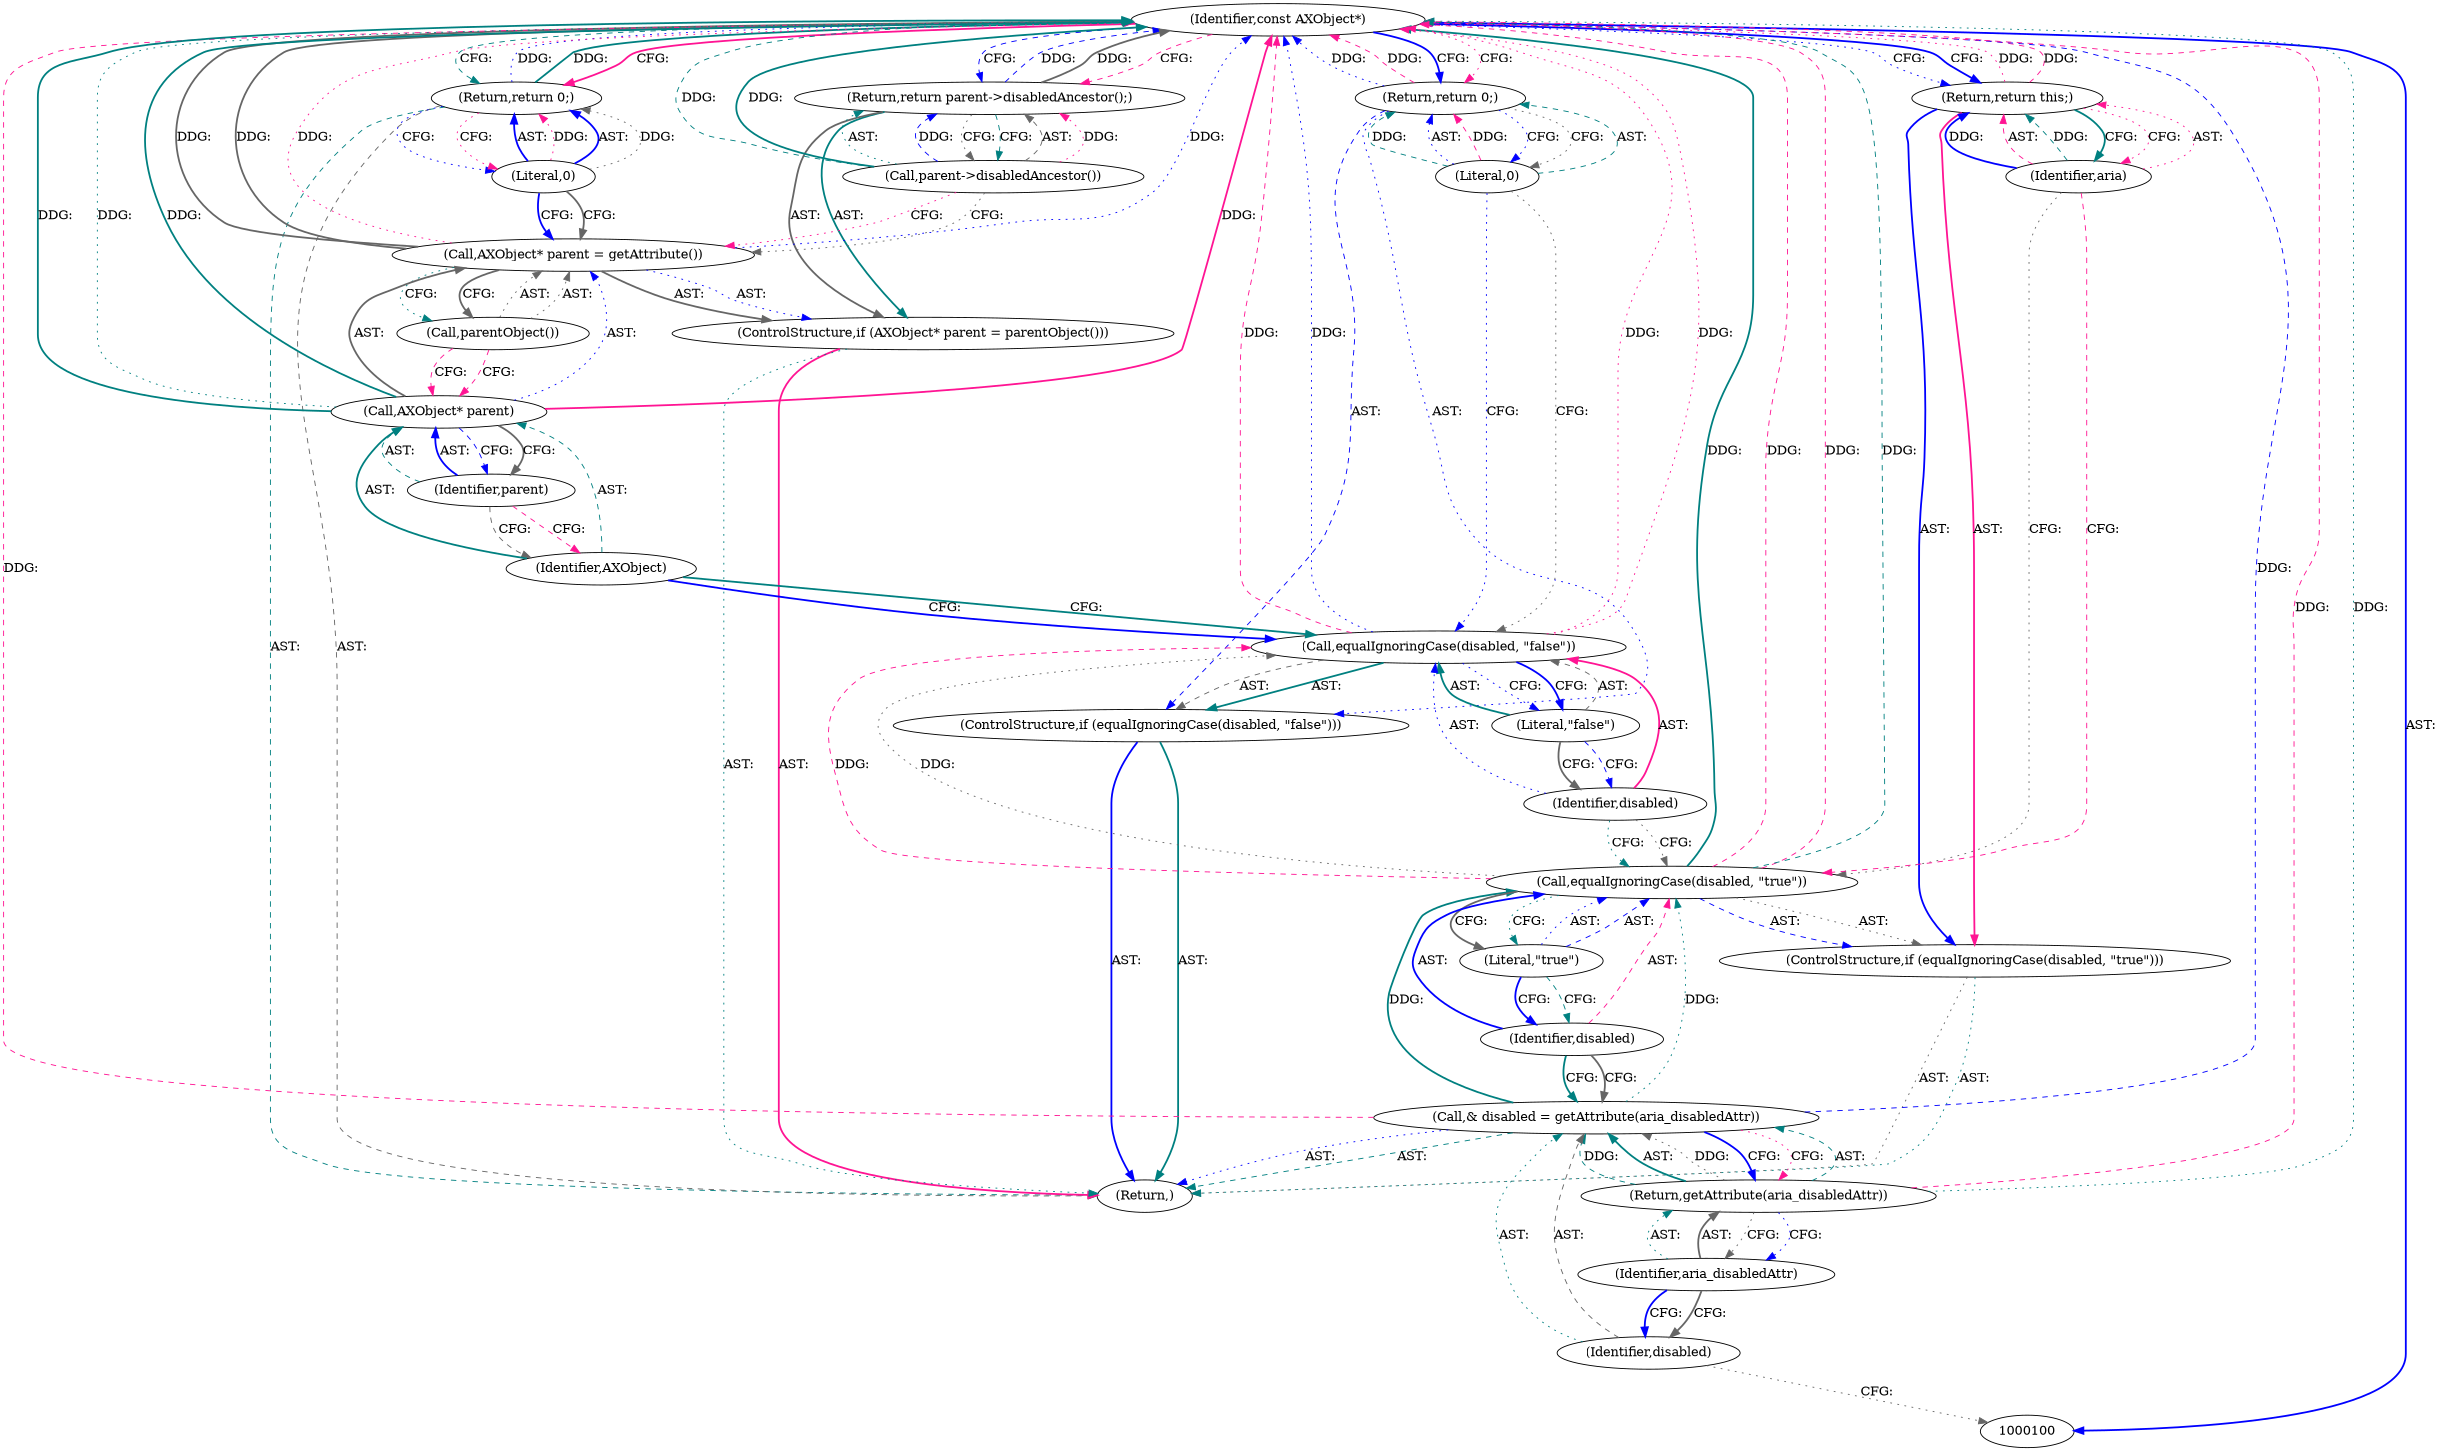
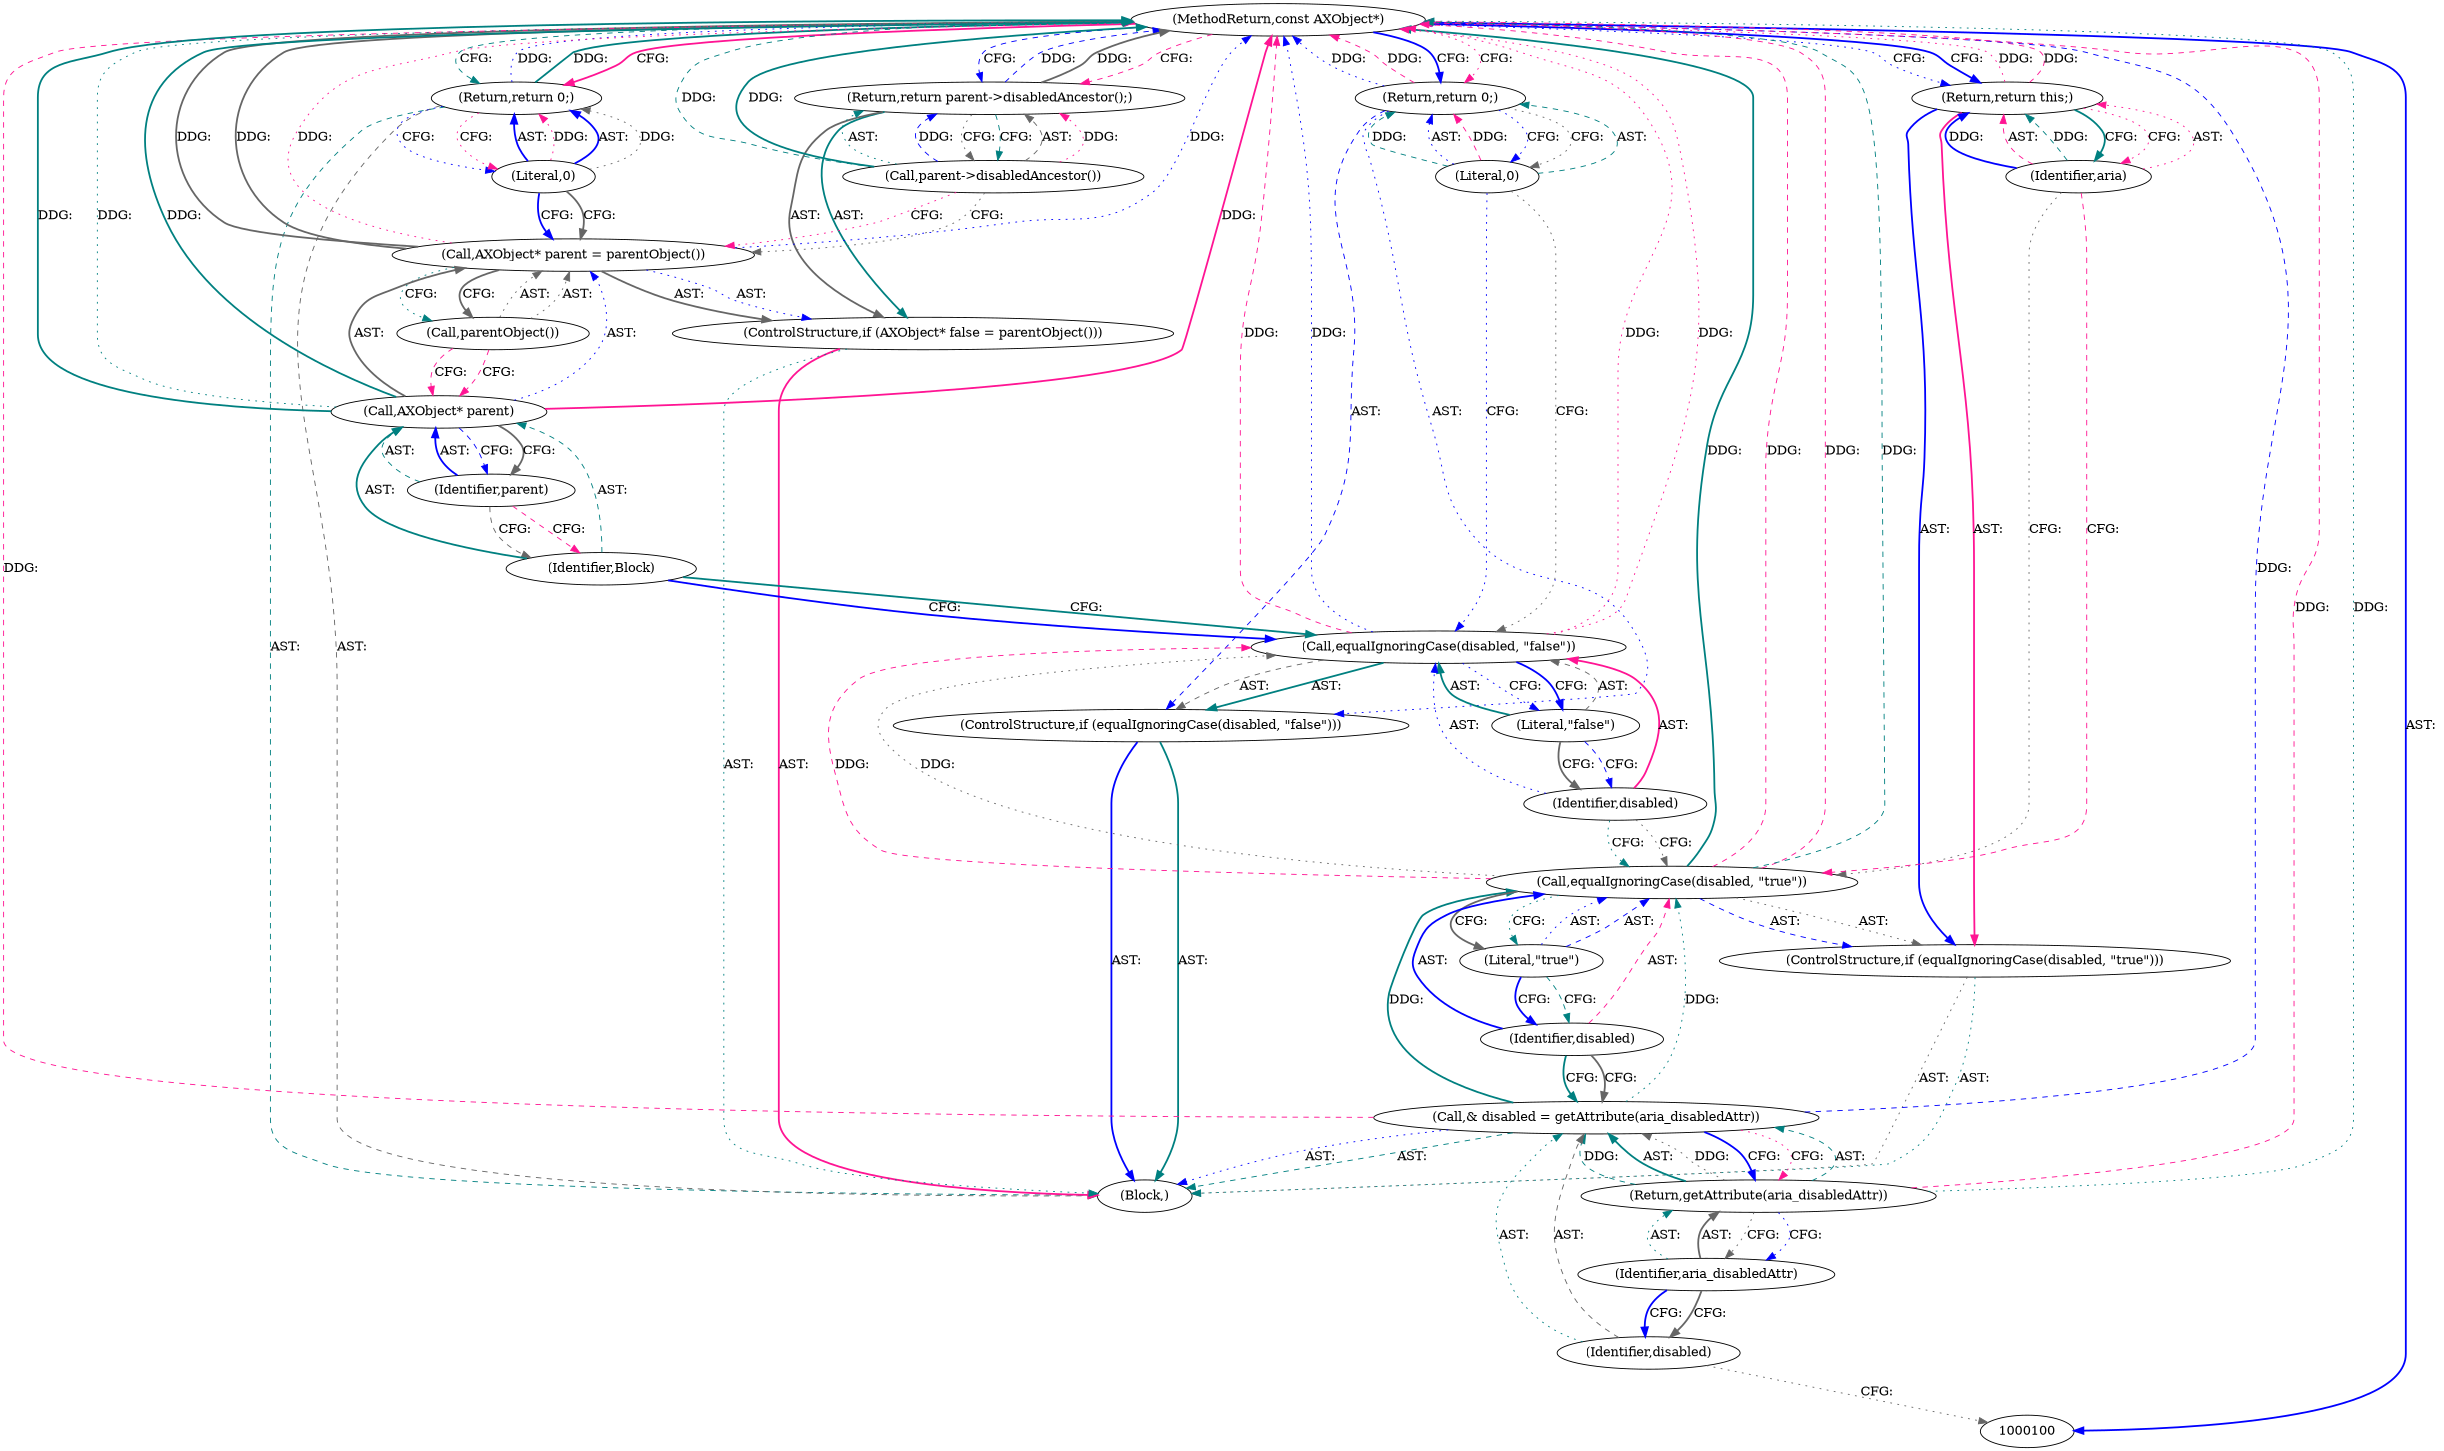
(1278, 20) -> (1278, 20)
(573, 255) -> (573, 255)
(923, 334) -> (923, 334)
(601, 569) -> (601, 569)
(1145, 1196) -> (1145, 1196)
